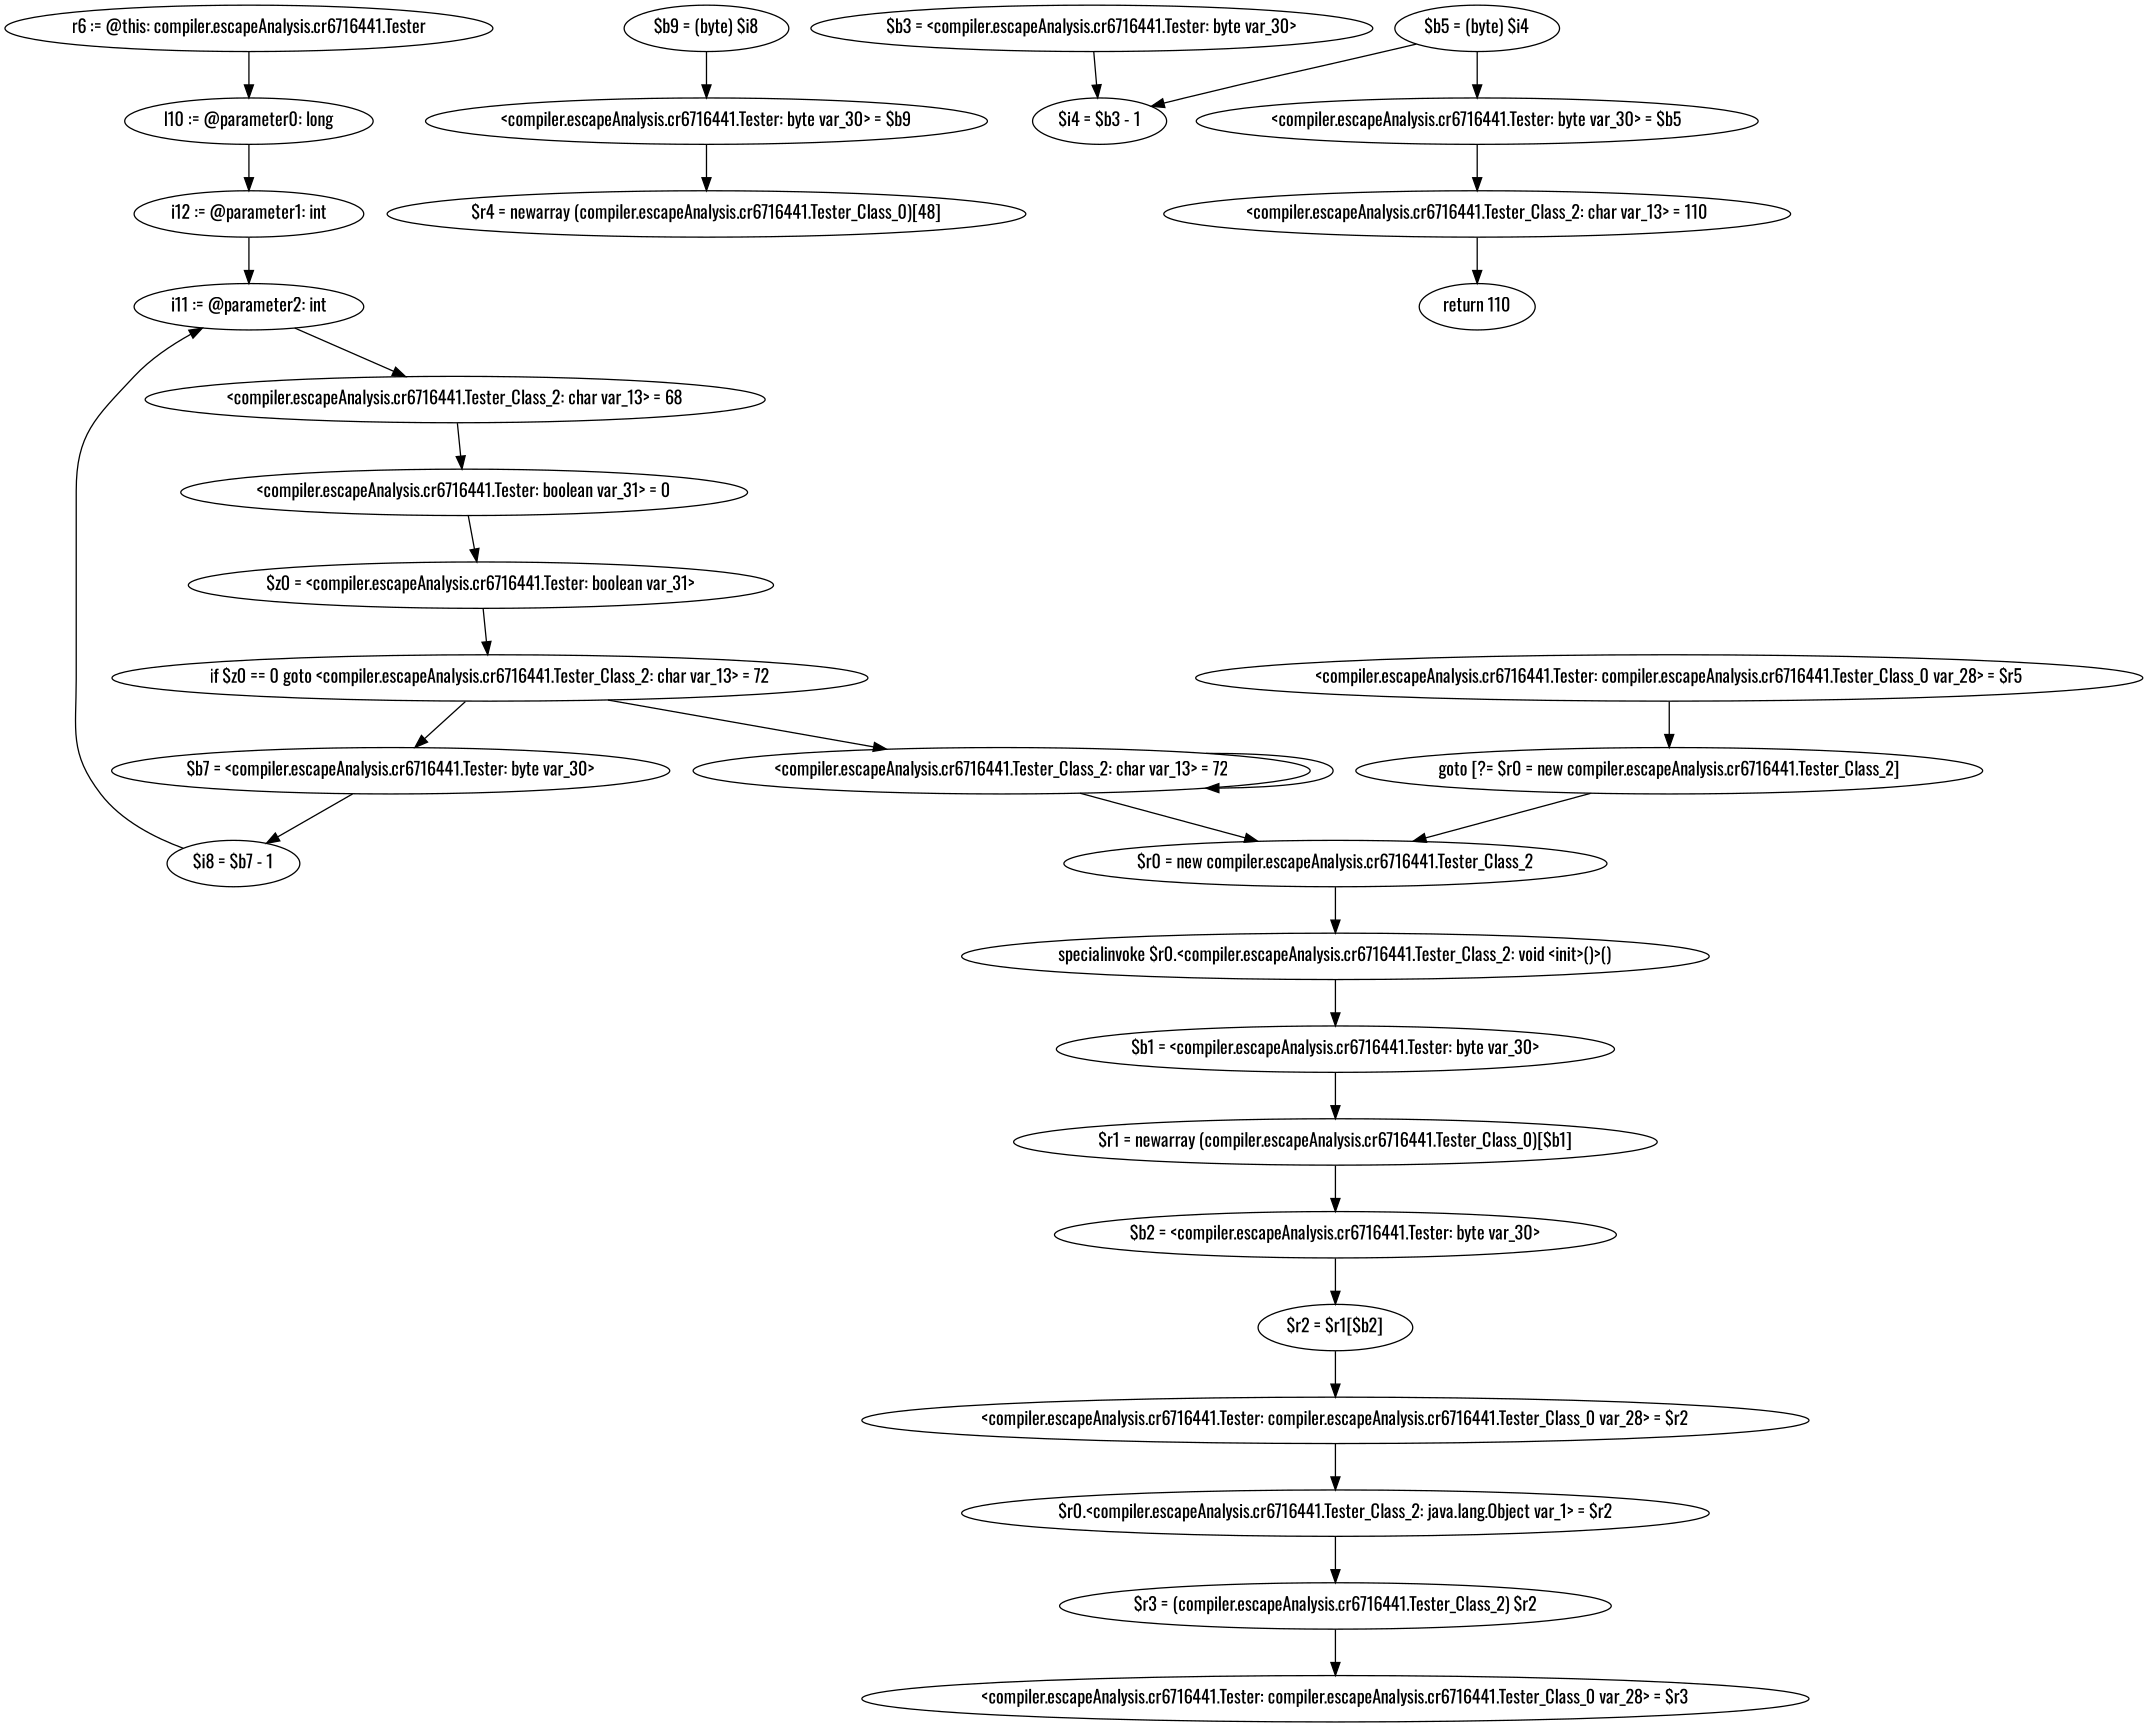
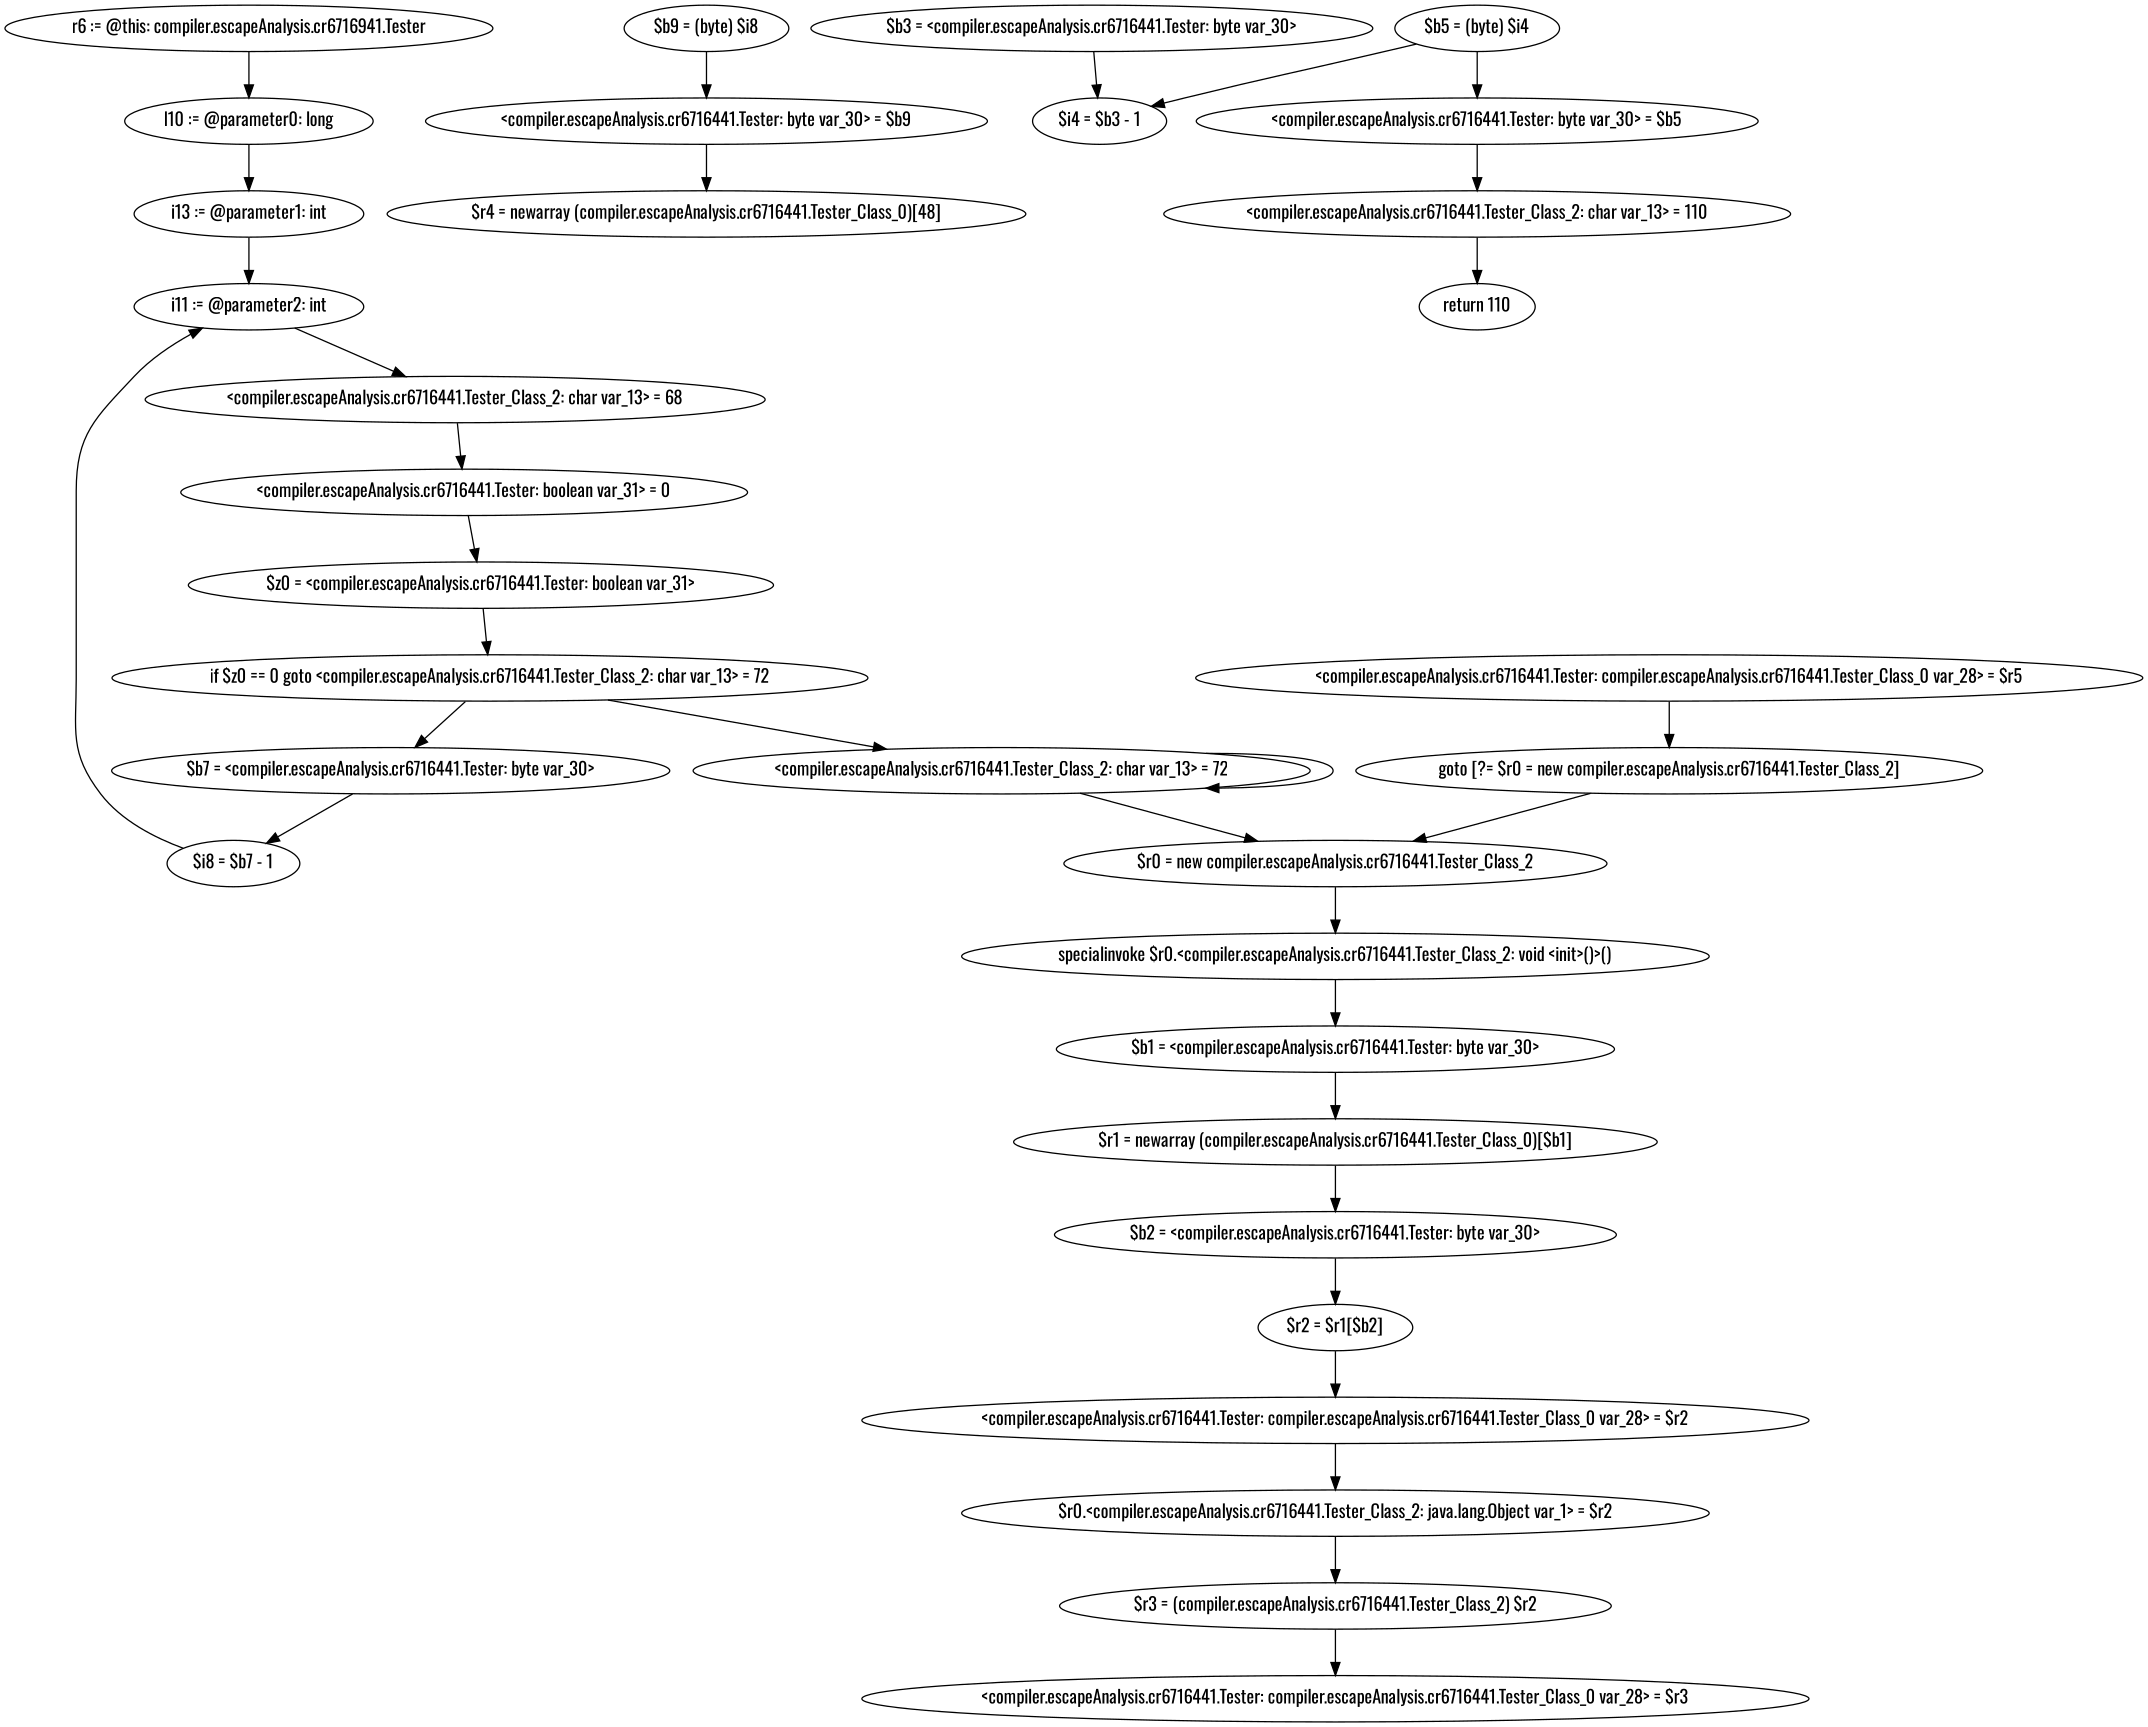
(249, 28) -> (249, 28)
(249, 214) -> (249, 214)
